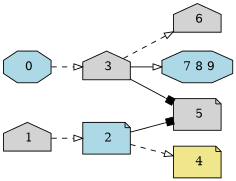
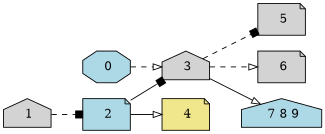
(197, 19) -> (282, 67)
(197, 67) -> (282, 114)
(148, 88) -> (226, 47)
(147, 128) -> (143, 92)
(63, 138) -> (63, 114)
(147, 149) -> (142, 114)
